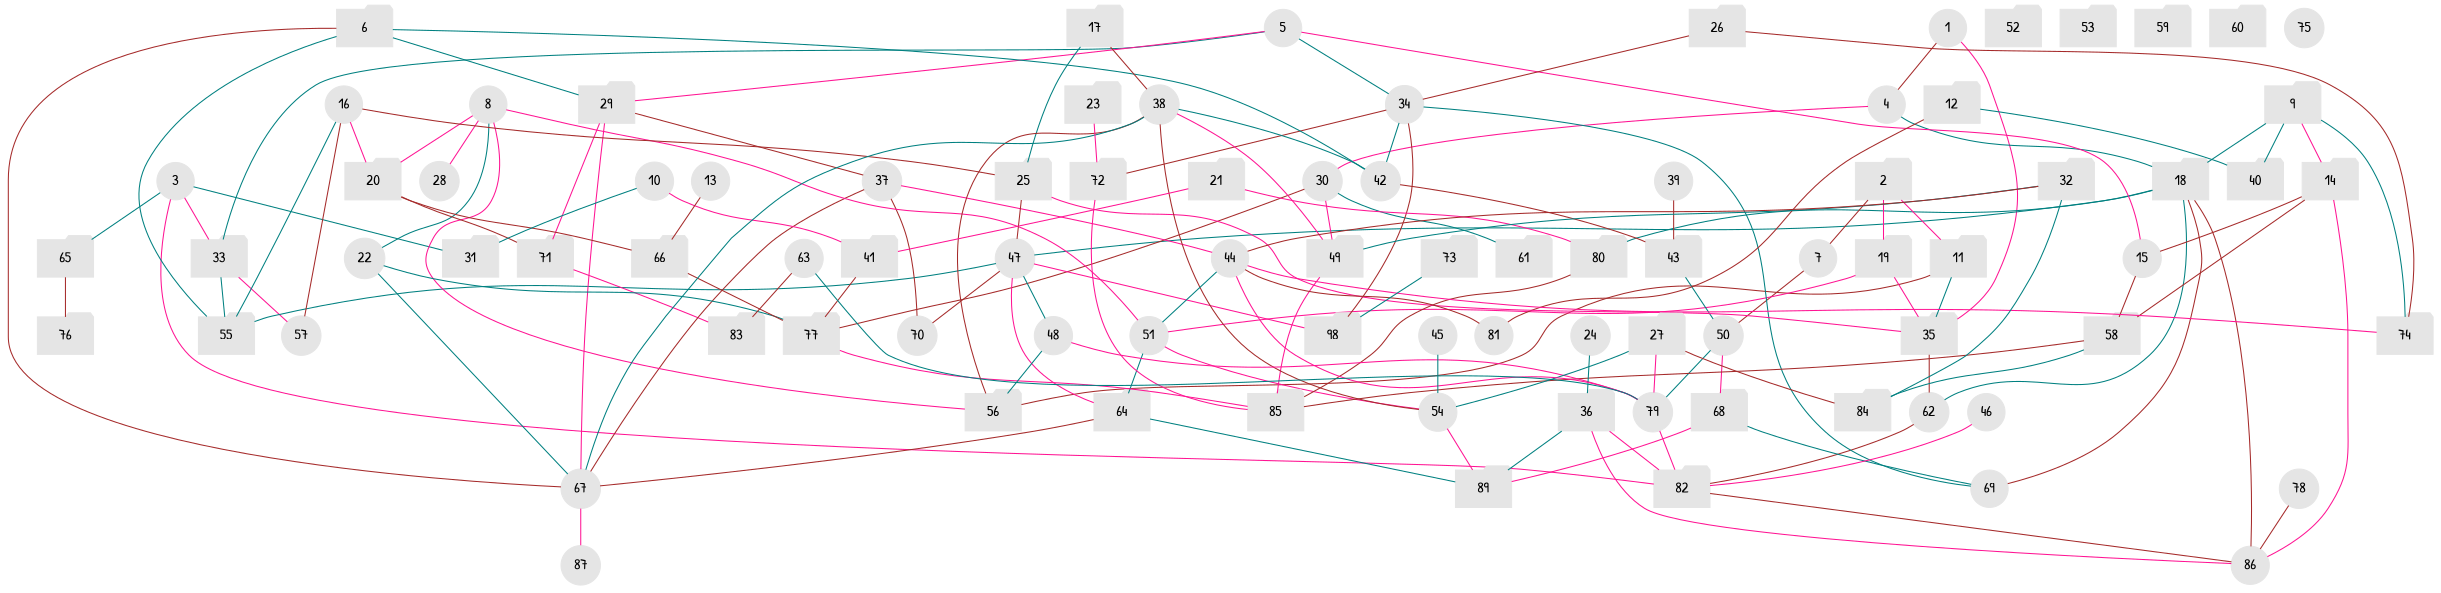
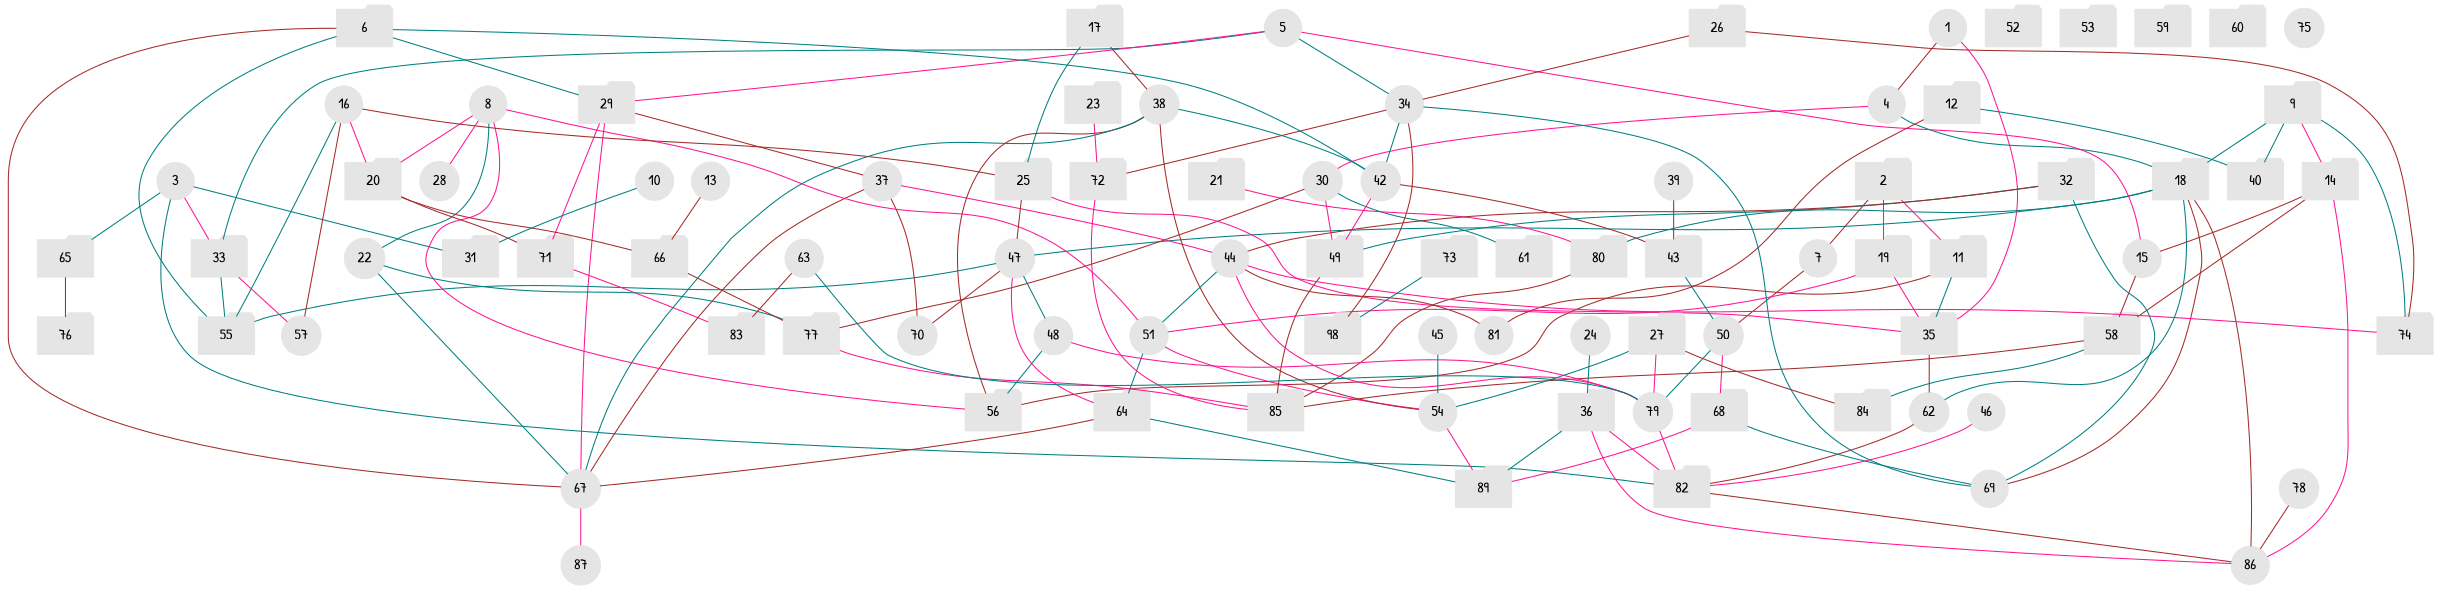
(1259, 166) -> (1358, 219)
(870, 258) -> none
(1169, 296) -> none
(2002, 321) -> (2137, 377)
(1290, 332) -> (1290, 332)
(835, 446) -> (835, 446)
